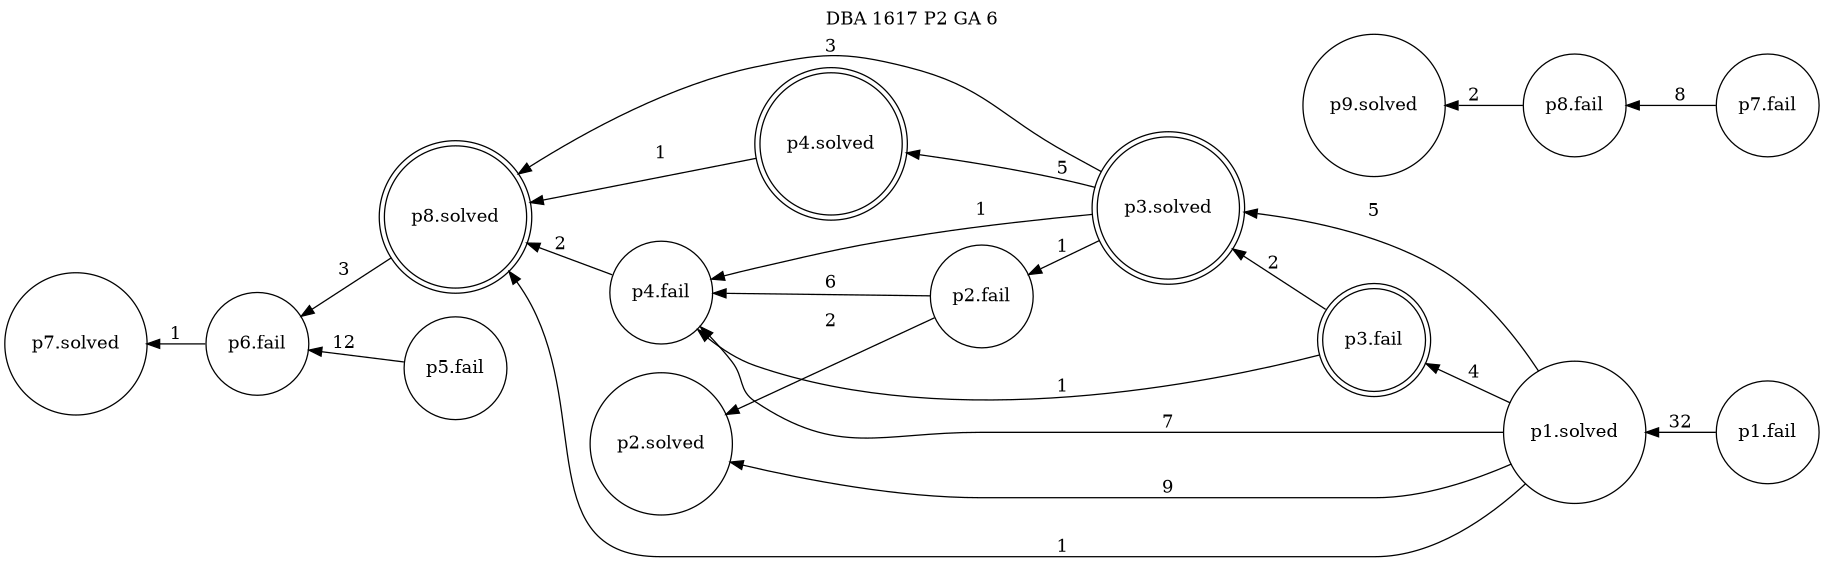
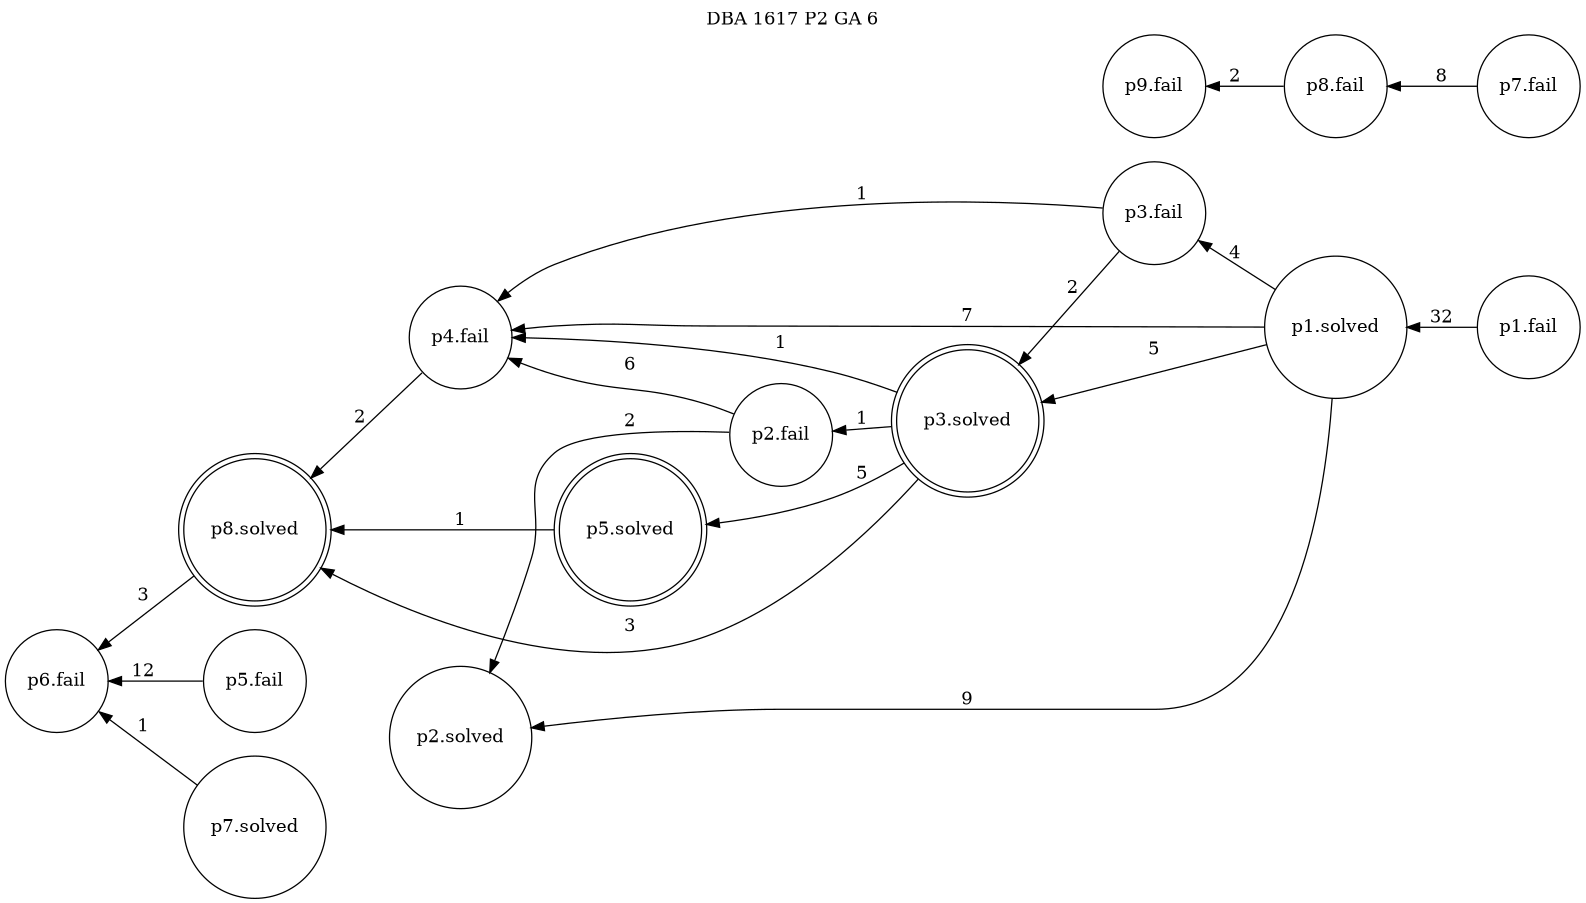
(1374, 105) -> (1154, 86)
(831, 144) -> (630, 530)
(1374, 340) -> (1154, 213)
(183, 344) -> (154, 752)
(935, 557) -> none
